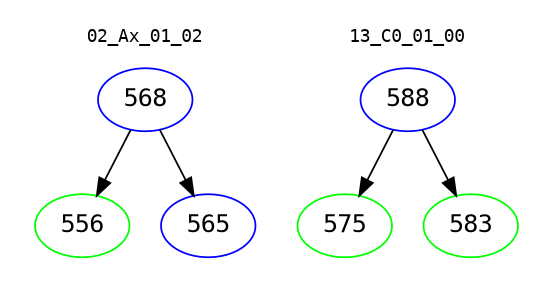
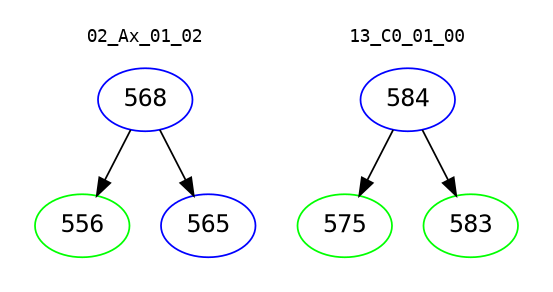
(408, 100) -> (408, 100)
